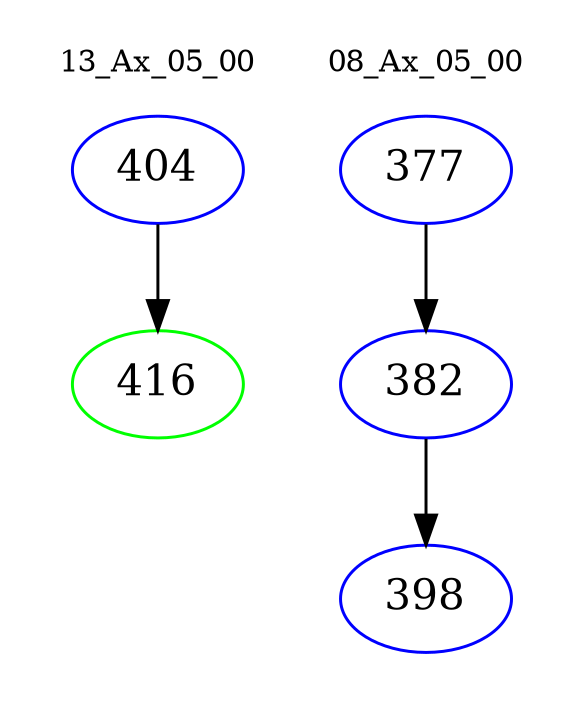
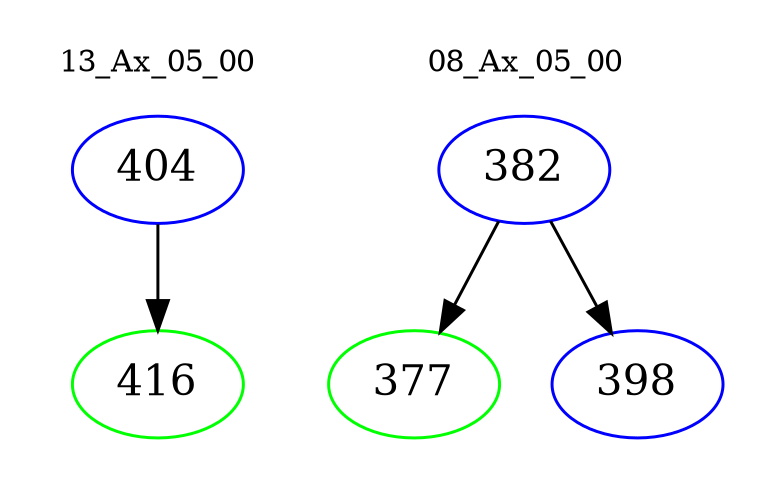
(426, 170) -> (414, 384)
(426, 262) -> (477, 263)
